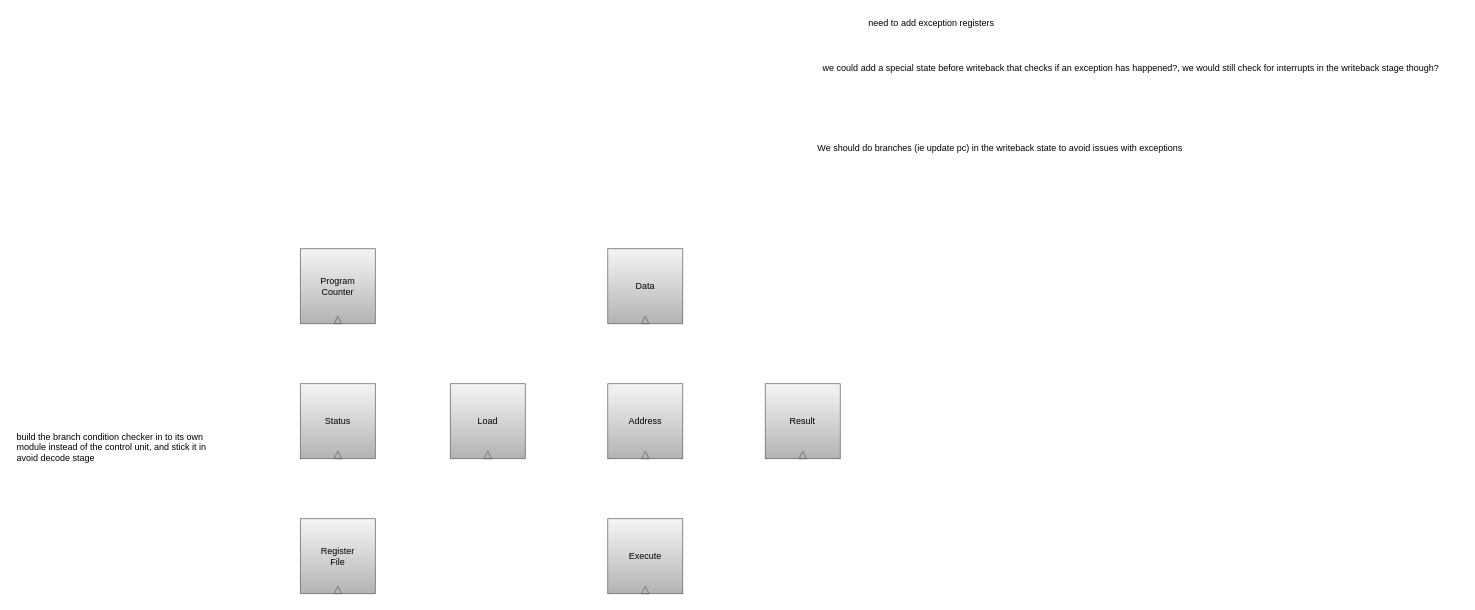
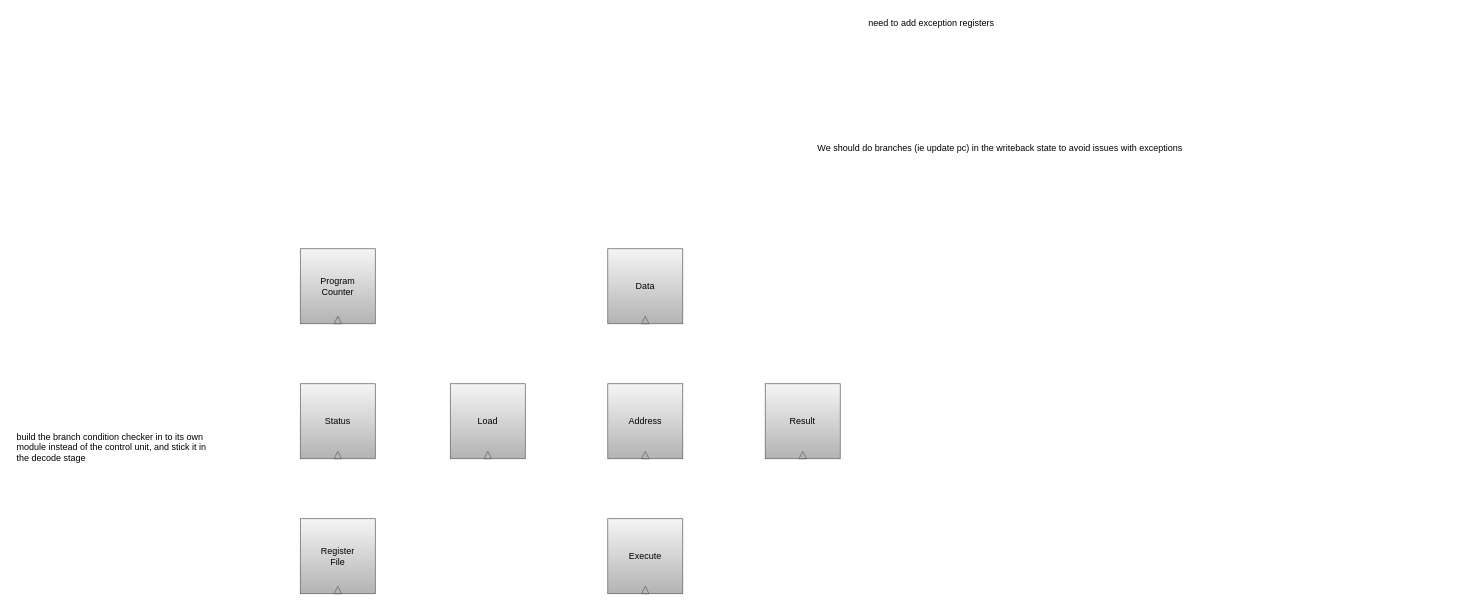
(1140, 69) -> none
(126, 448) -> (126, 448)
